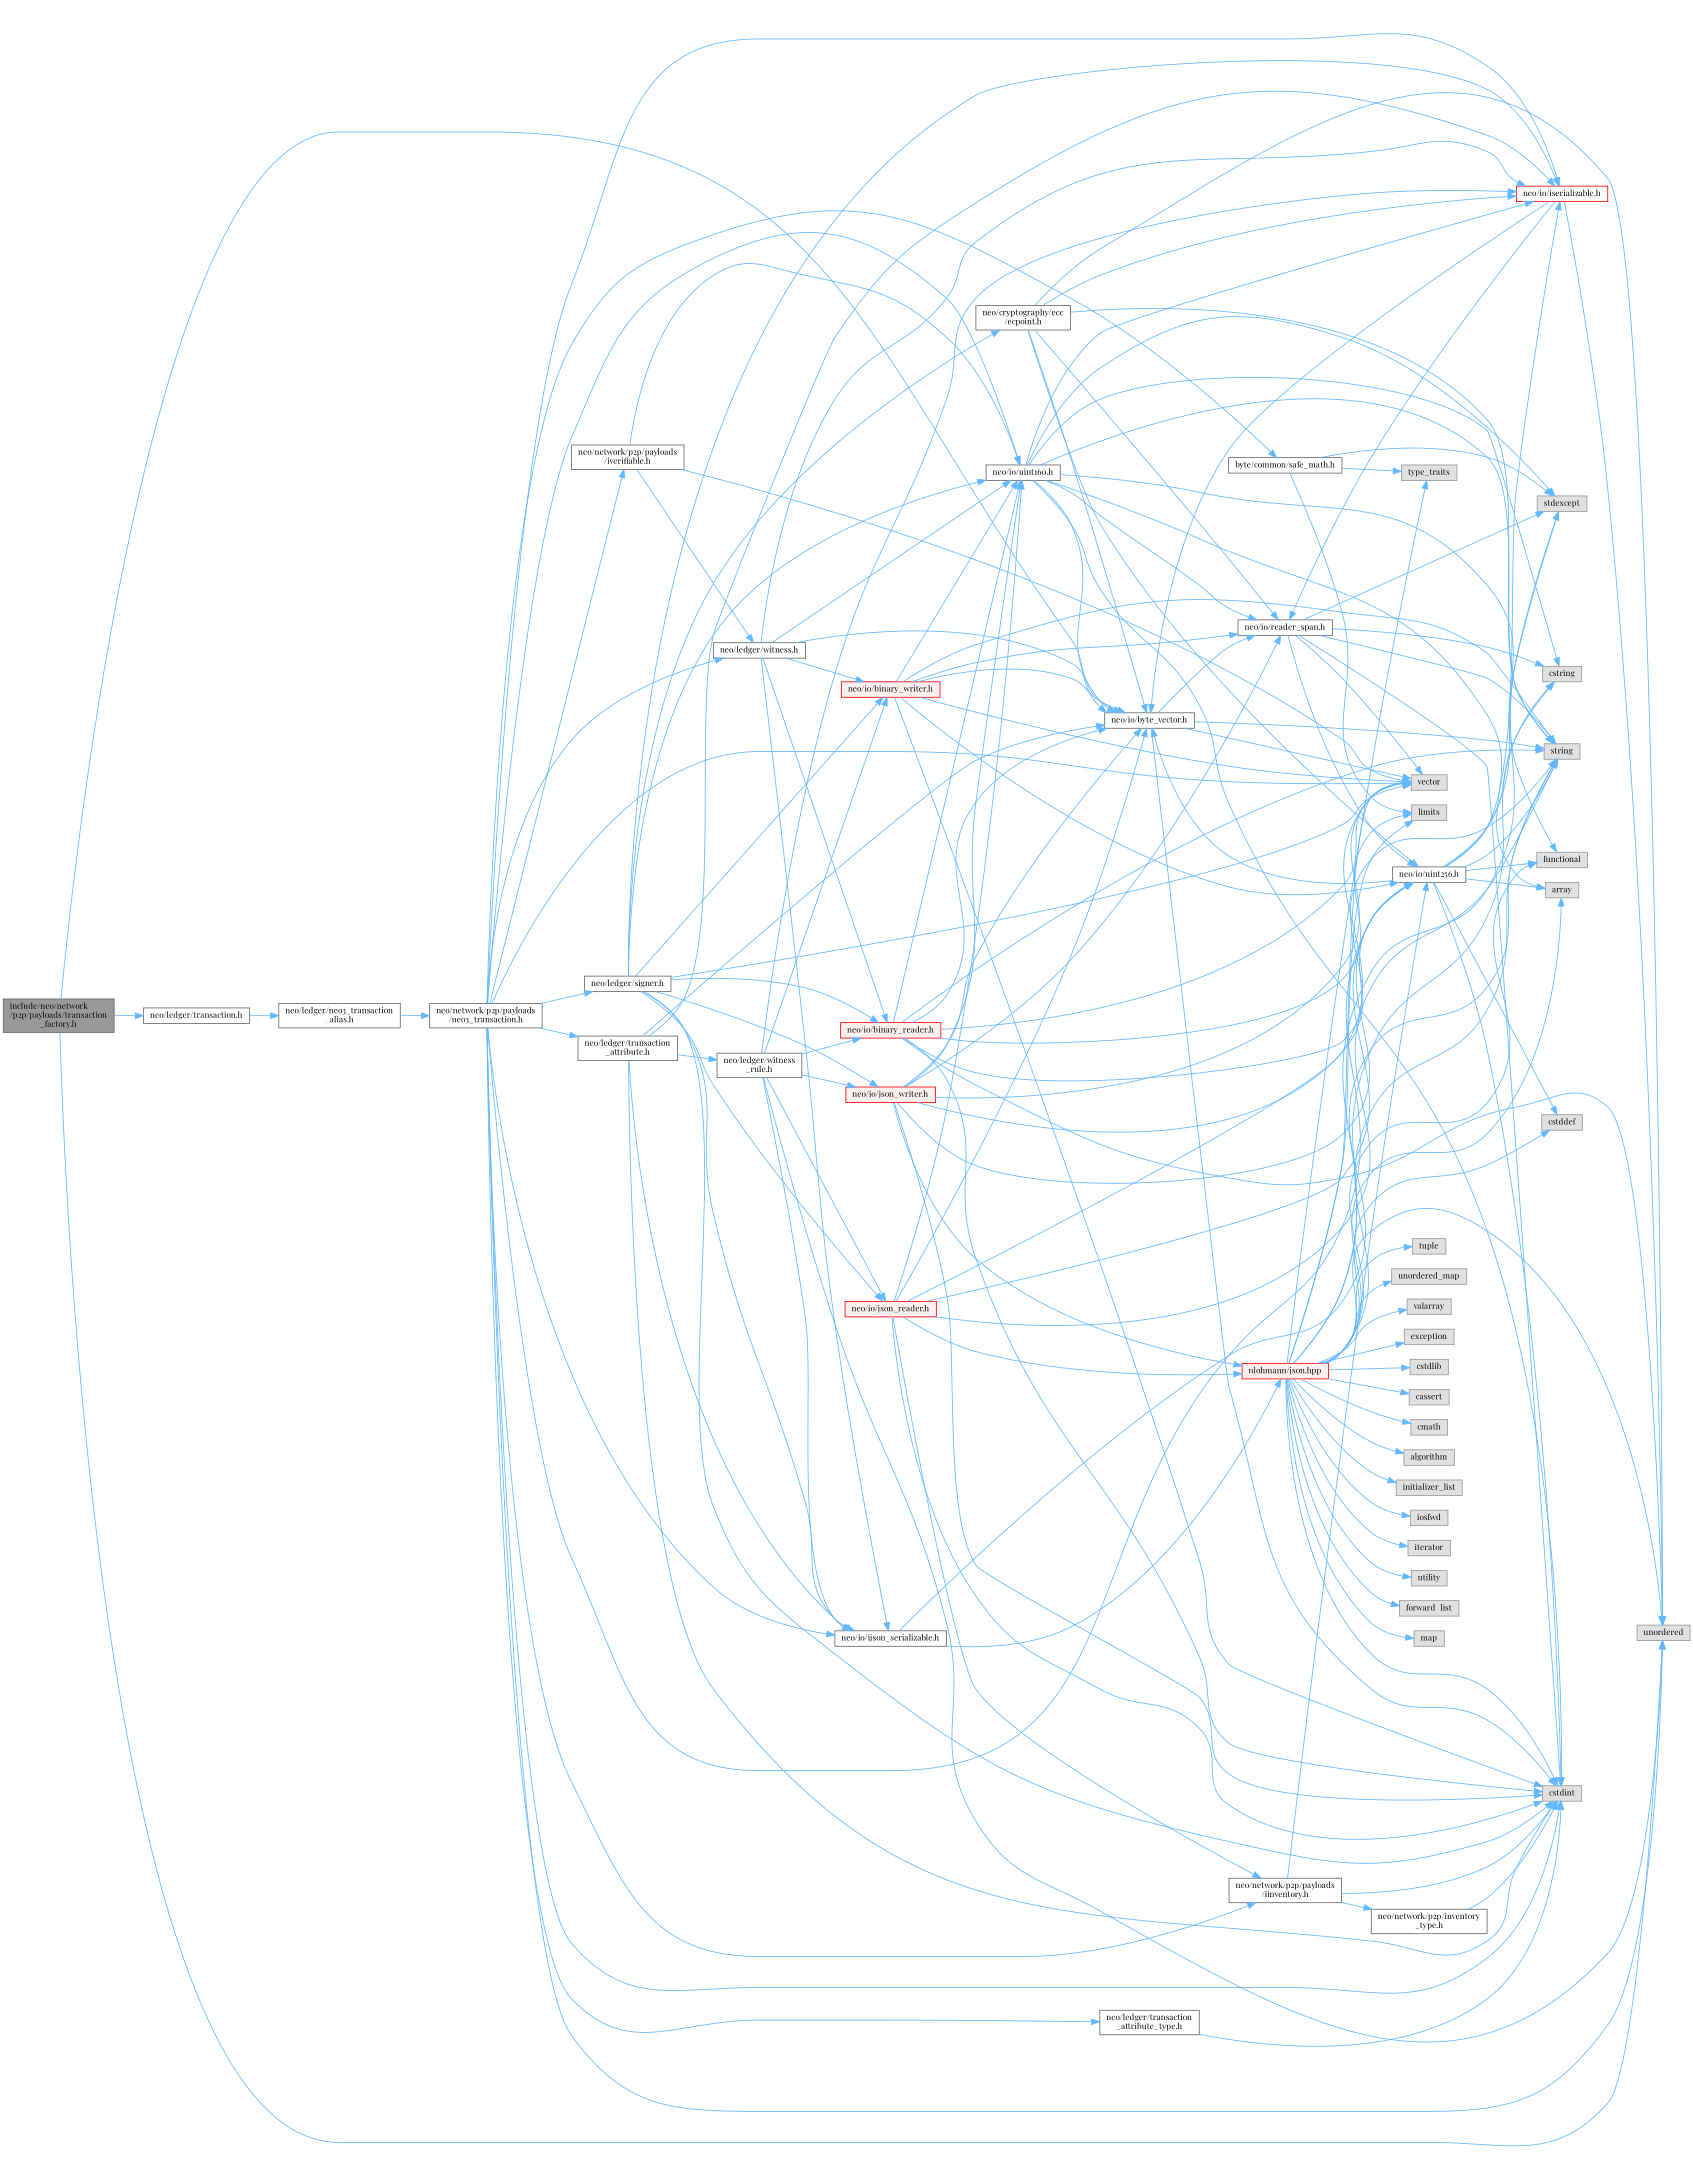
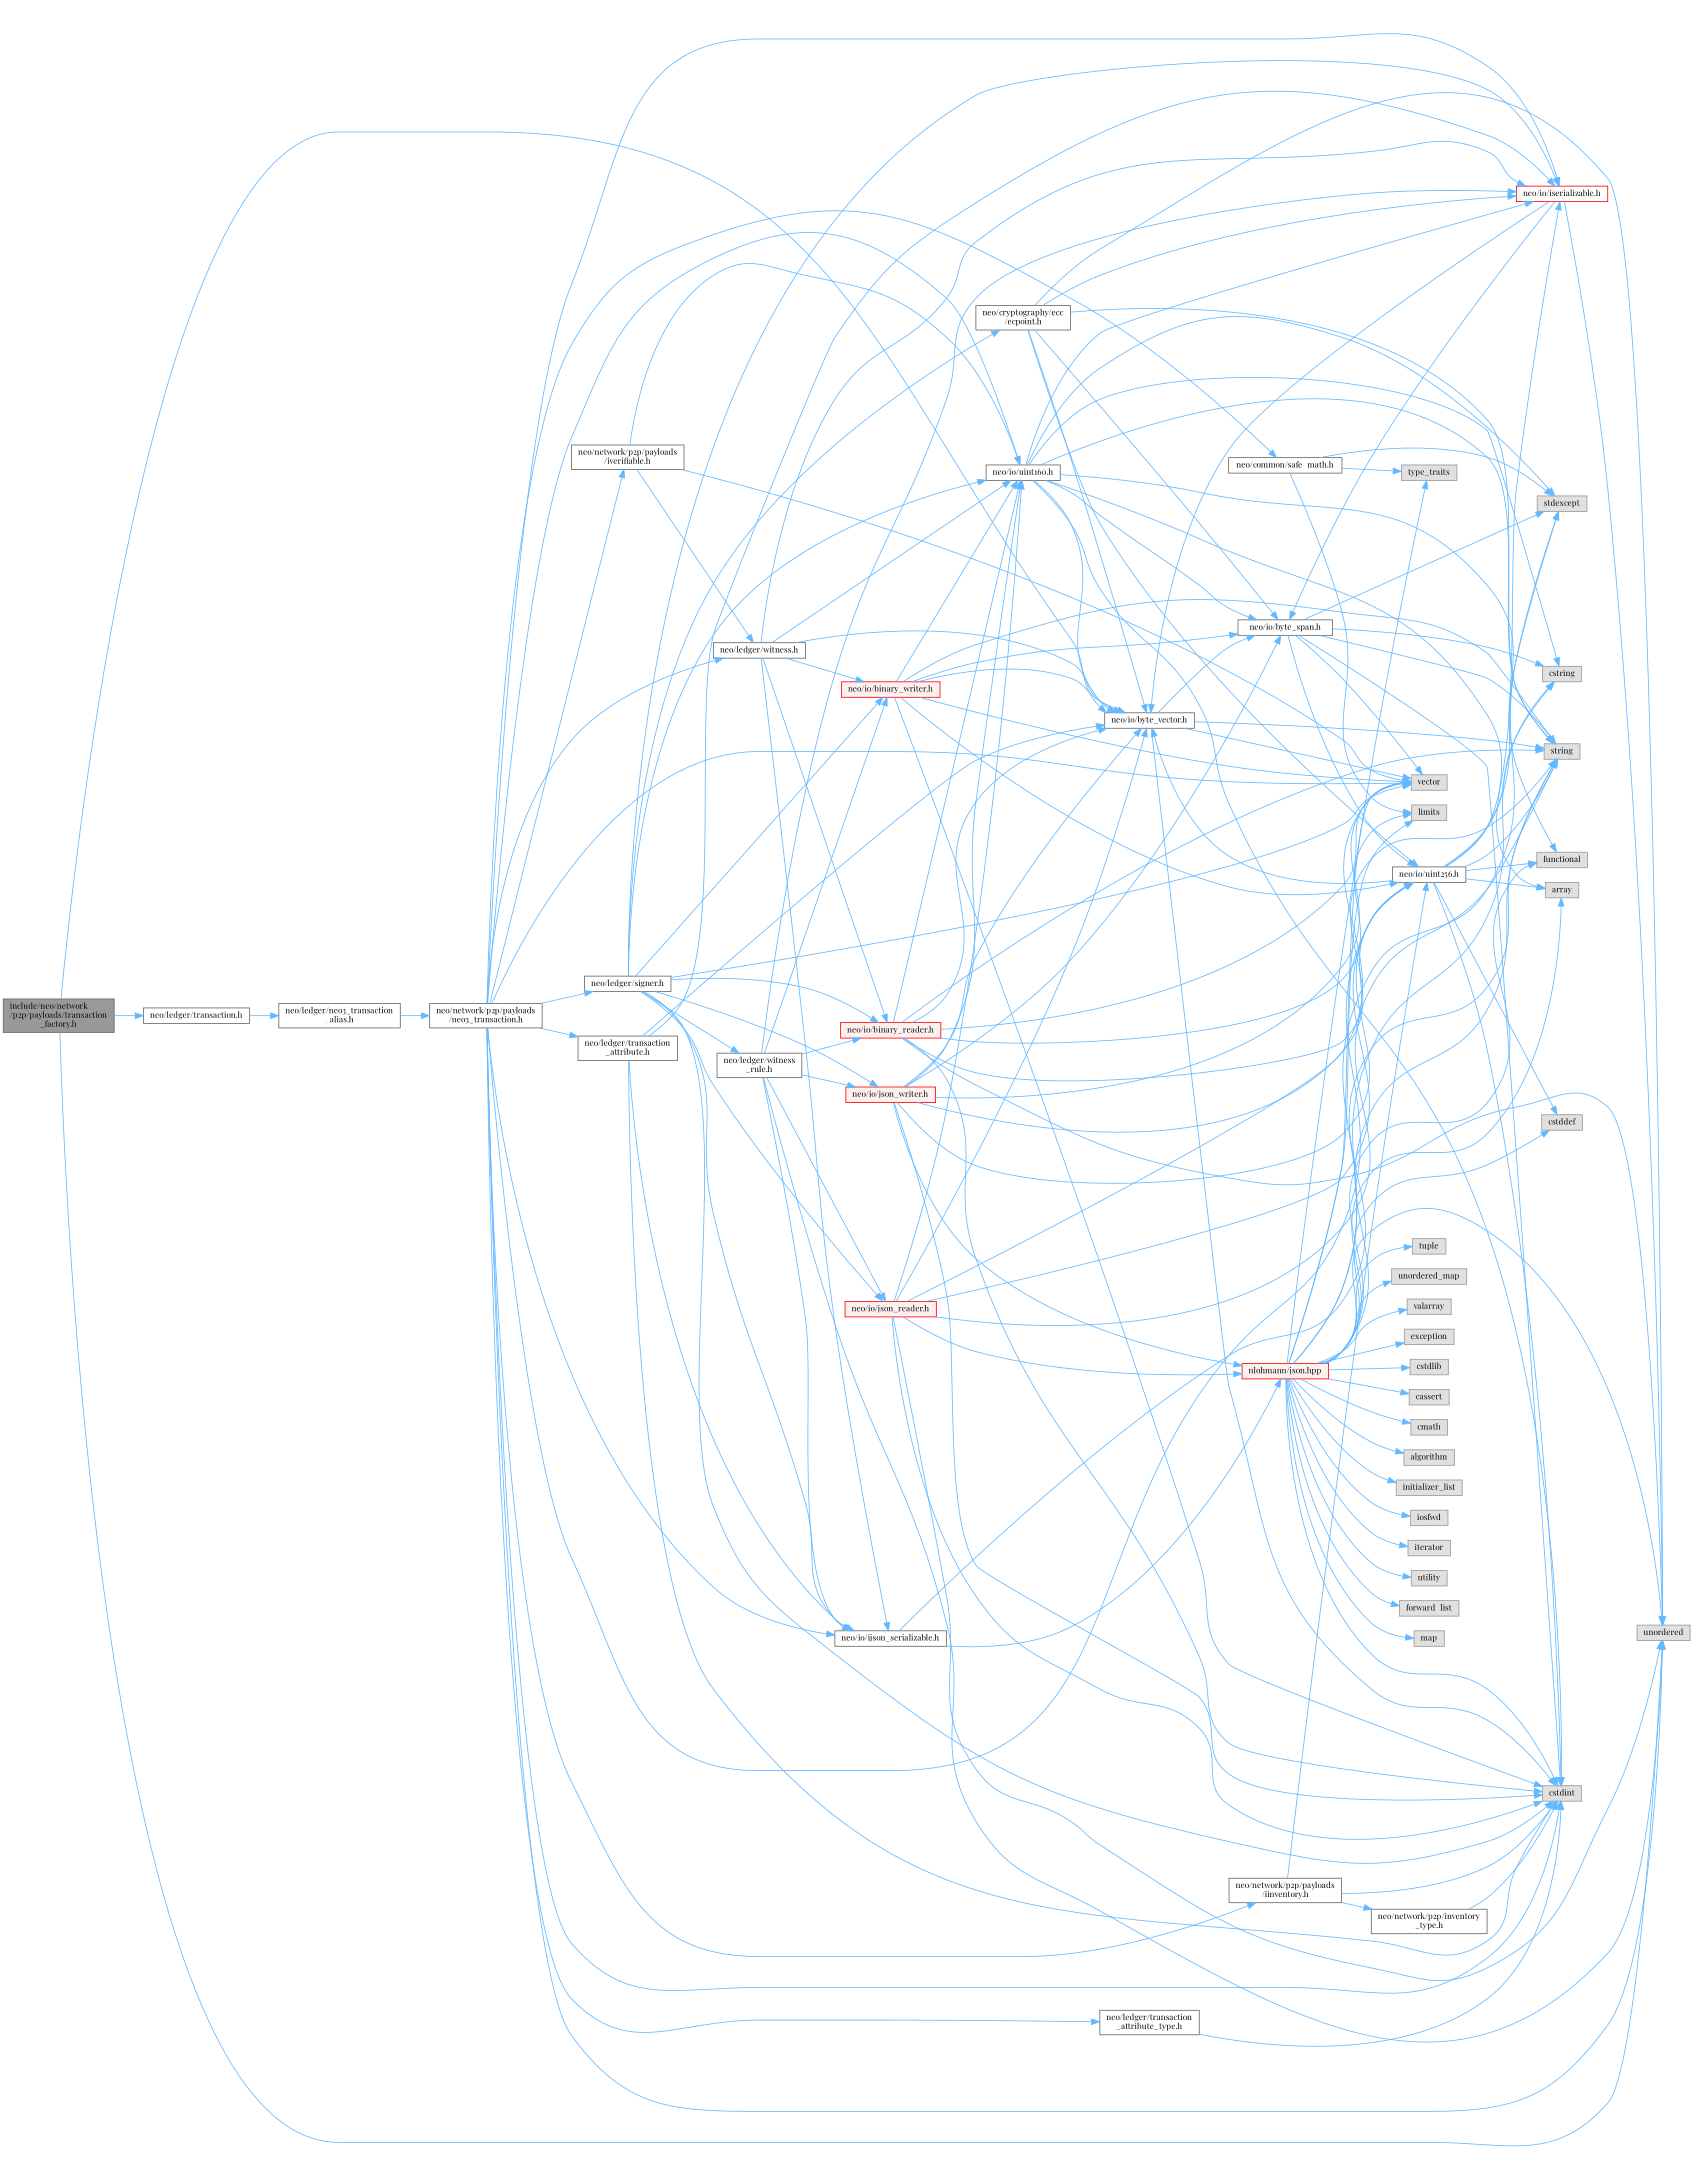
(1285, 465) -> (1285, 465)
(1285, 628) -> (1285, 628)
(687, 1056) -> (687, 1020)
(967, 1668) -> (1177, 1894)
